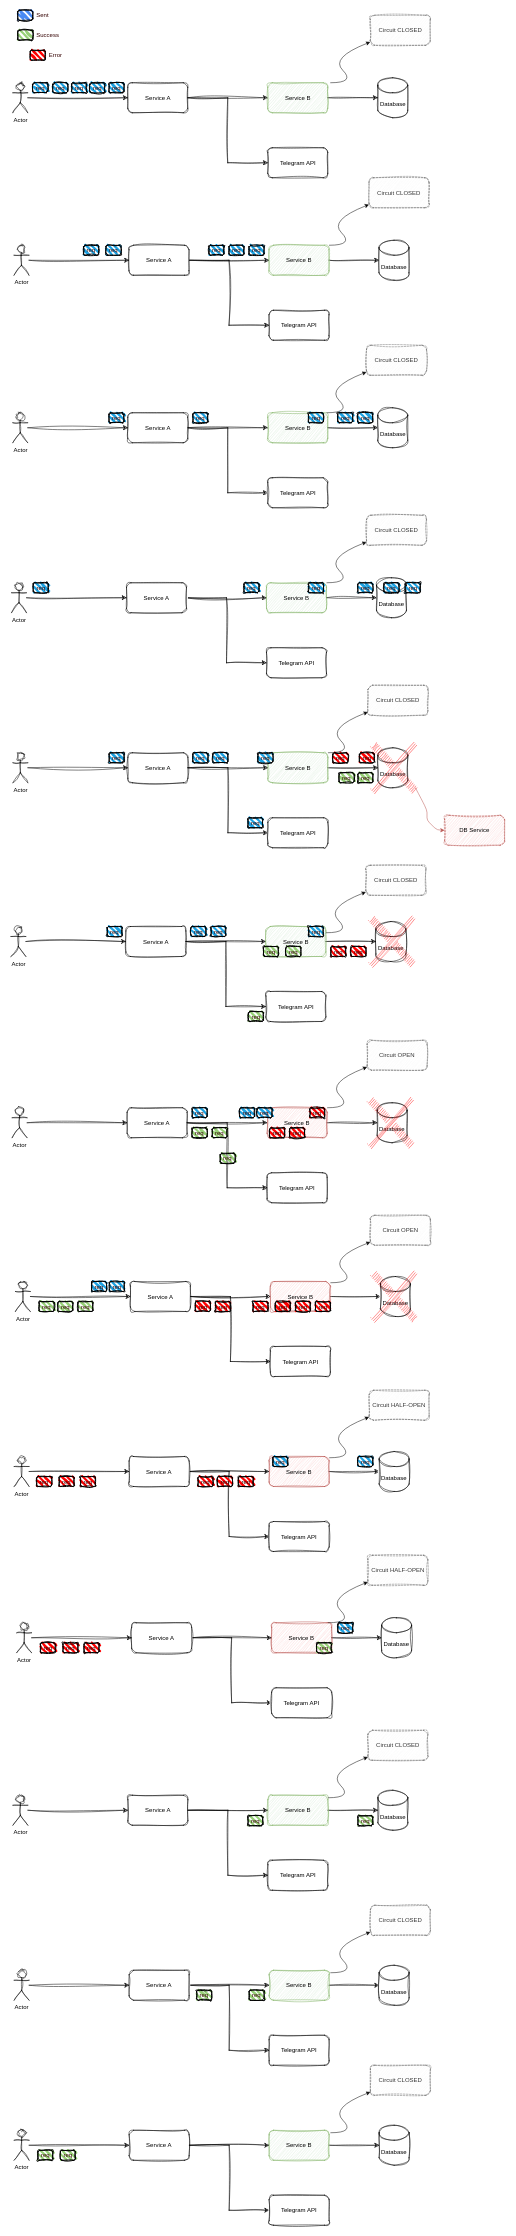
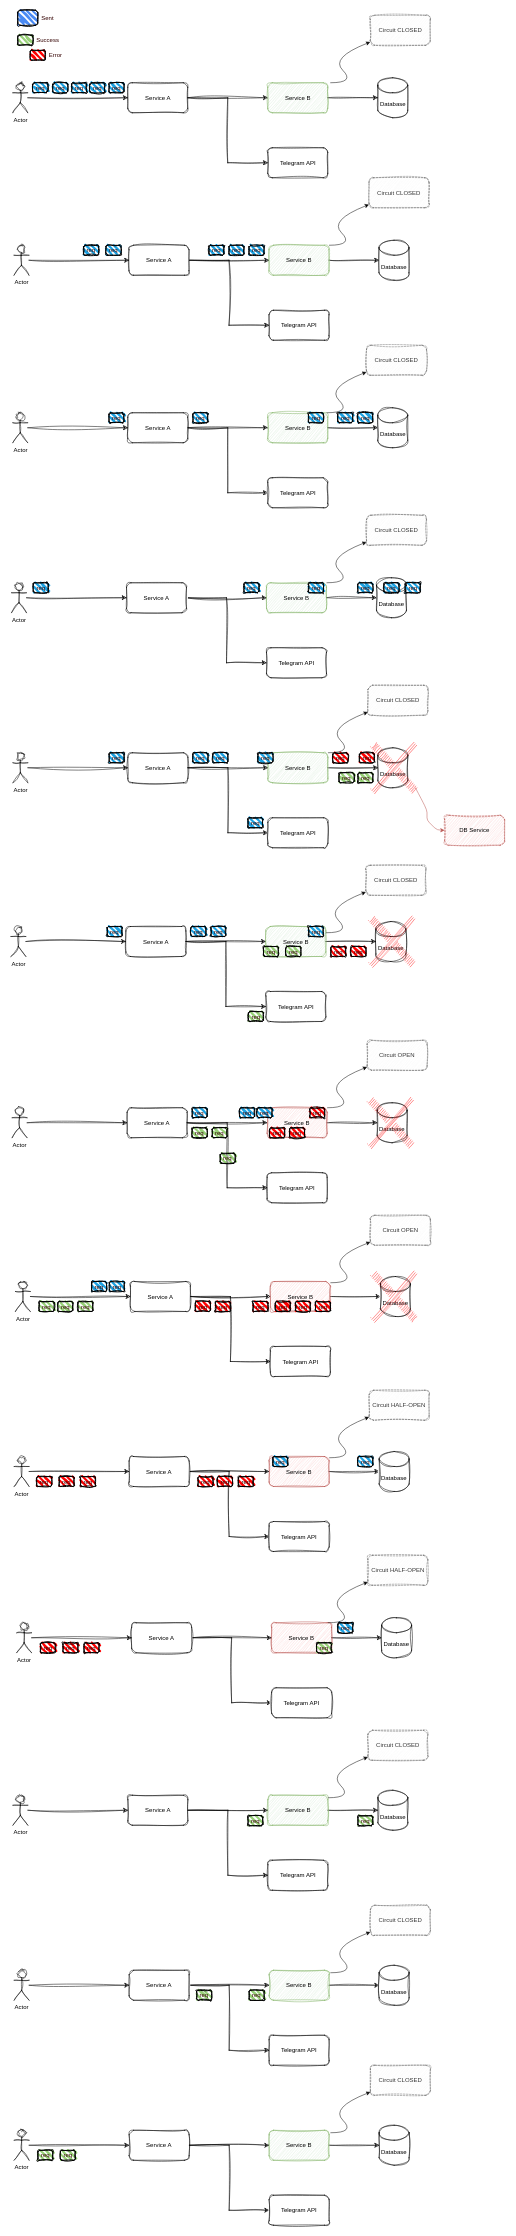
(25, 15) -> (28, 18)
(25, 35) -> (25, 40)
